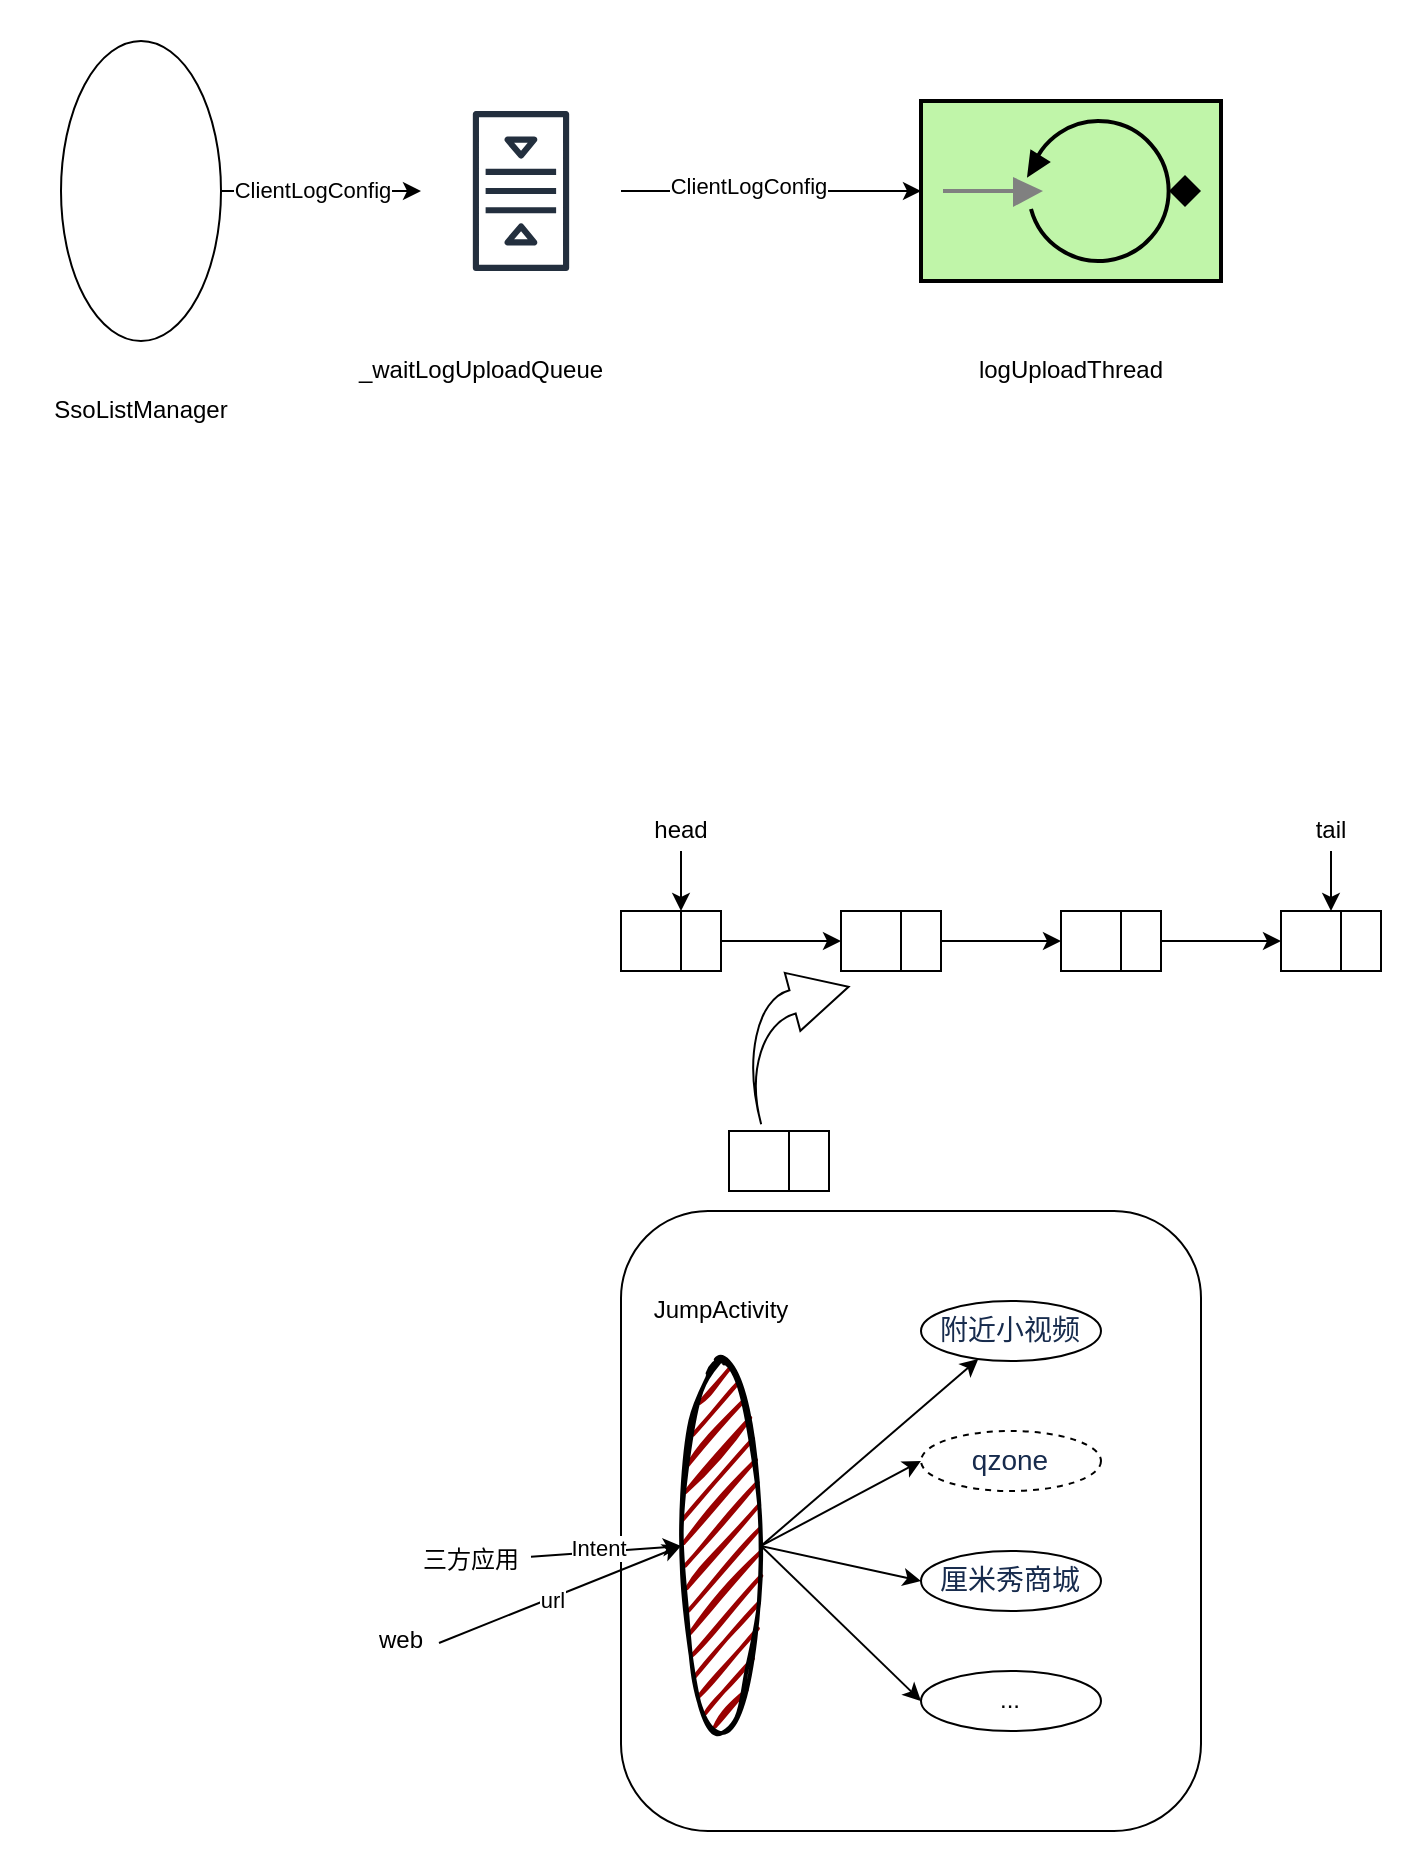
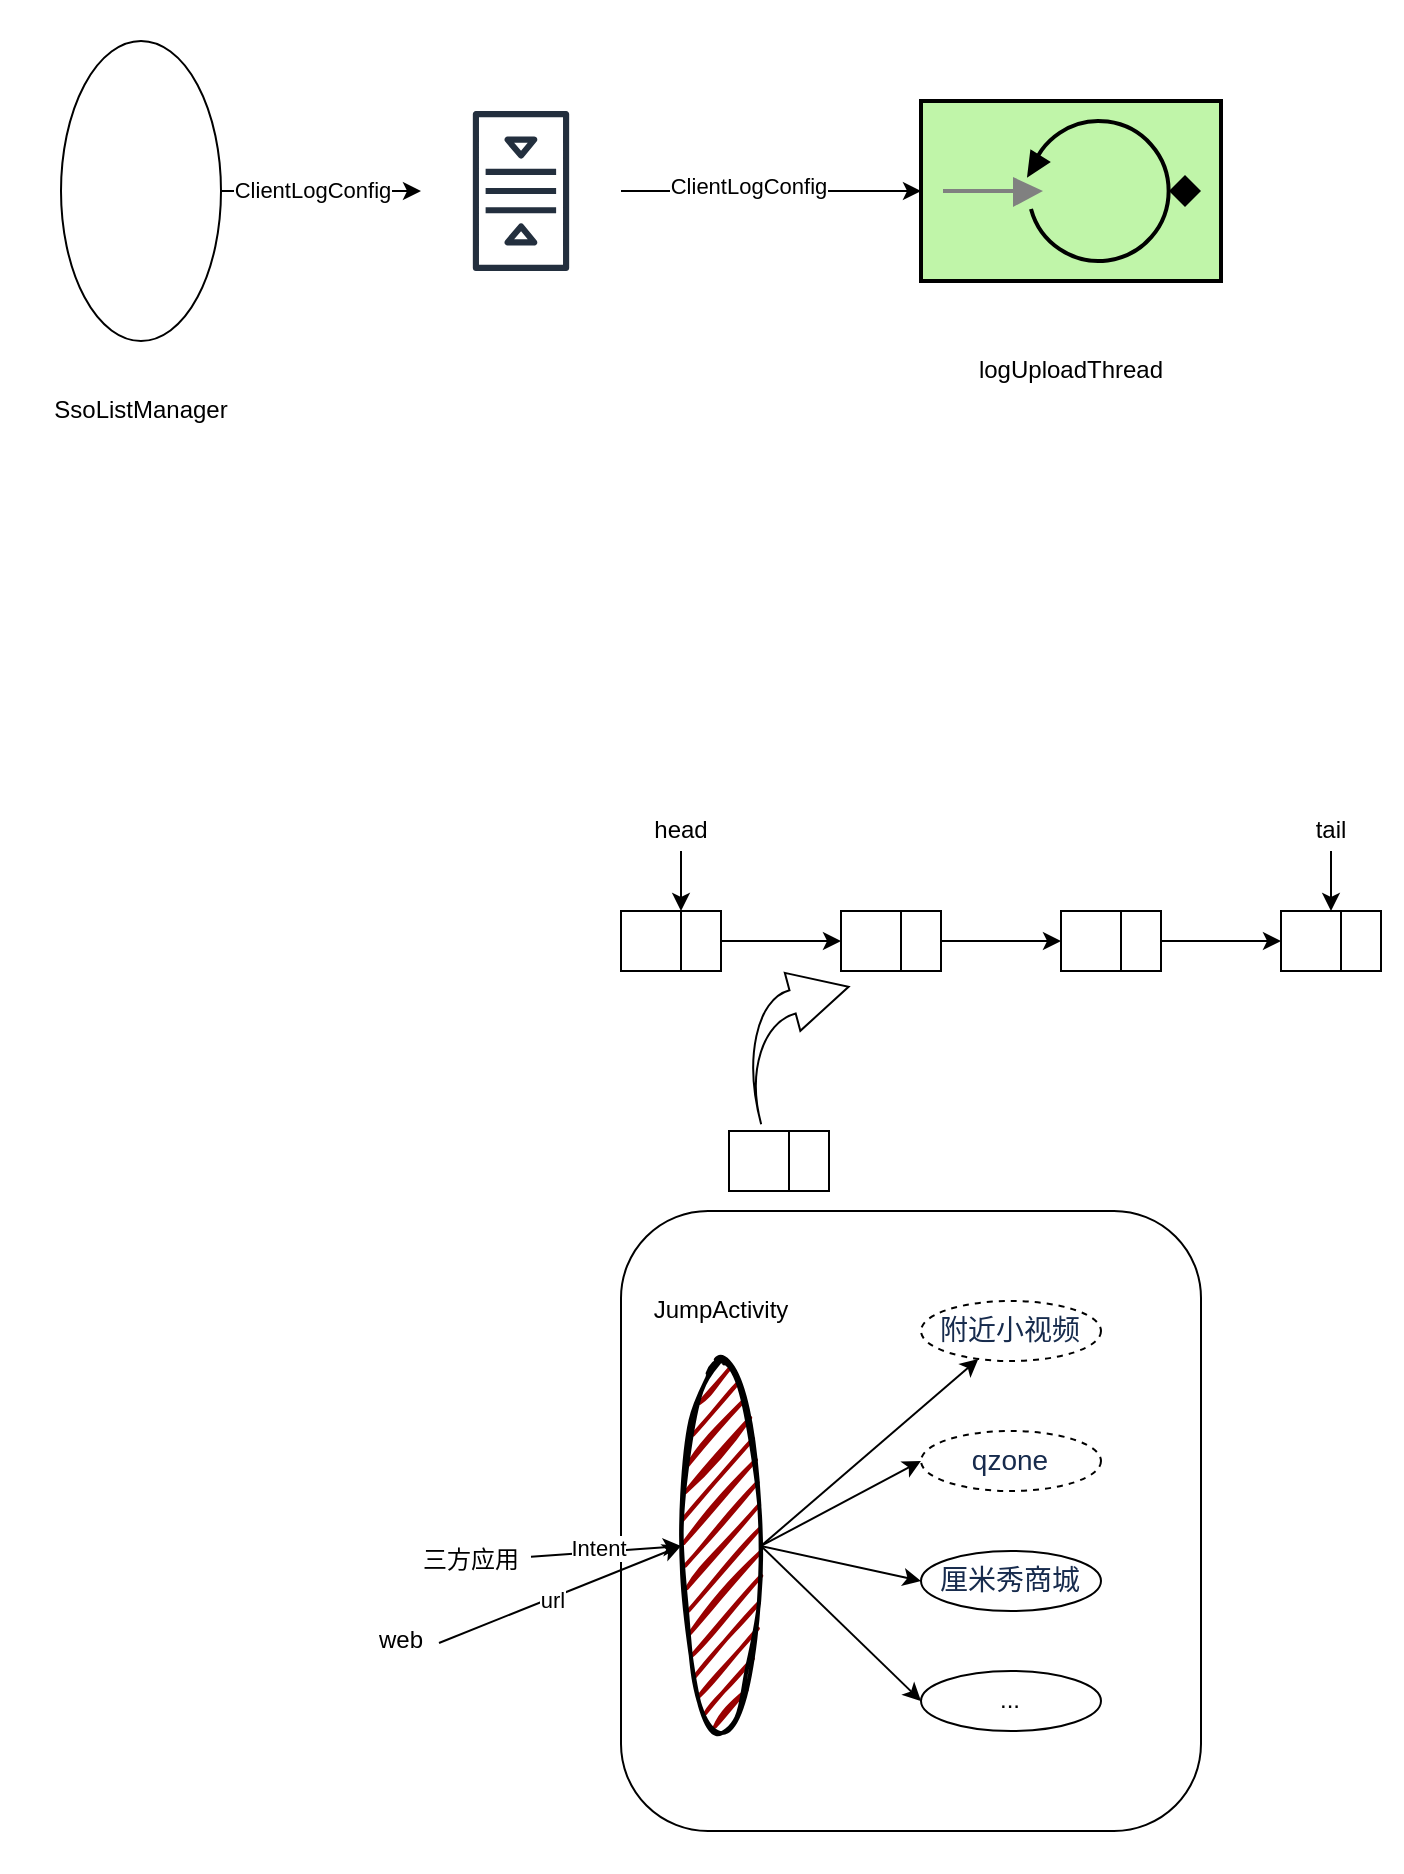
(481, 371) -> none
(1011, 1331) -> (1011, 1331)
